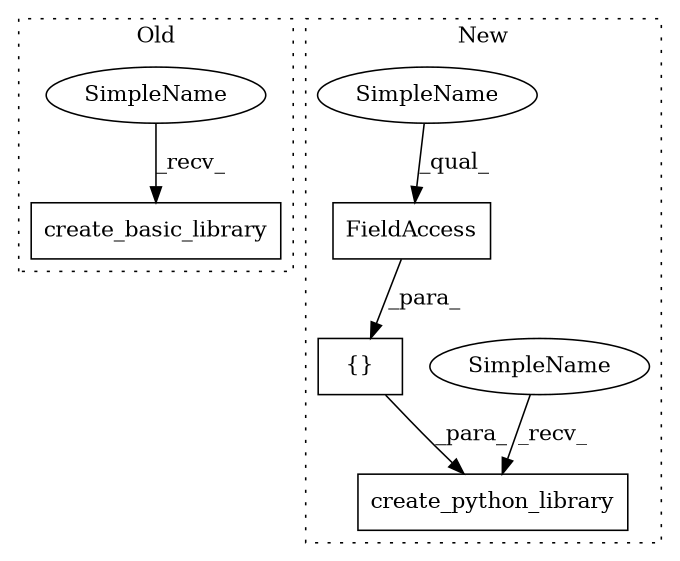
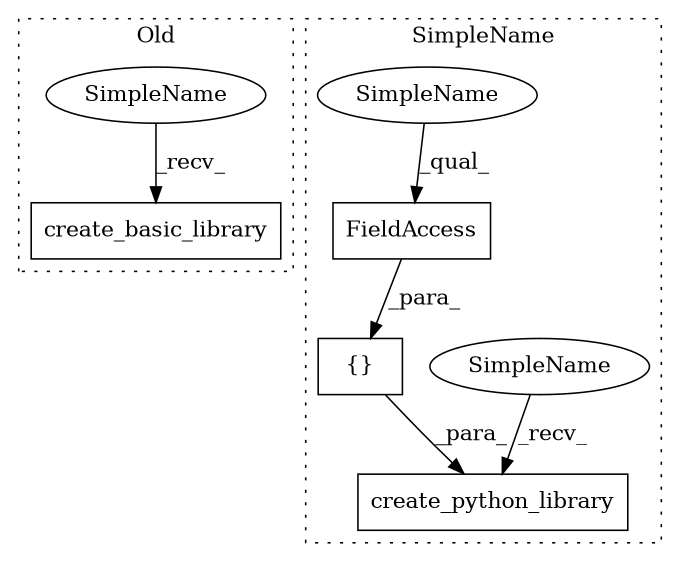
(484, 37) -> (484, 37)
